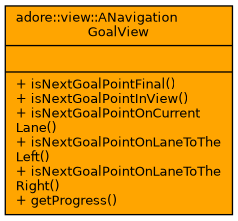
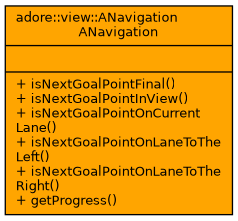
(119, 32) -> (119, 32)
